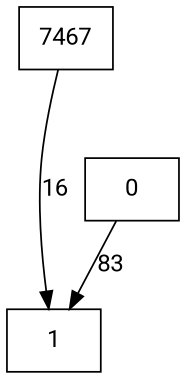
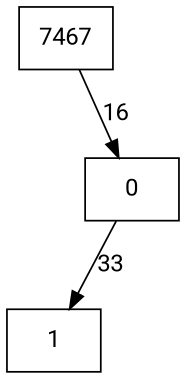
(40, 180) -> (95, 106)
(111, 265) -> (111, 265)
